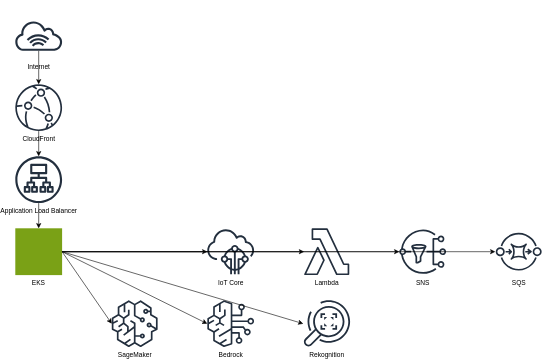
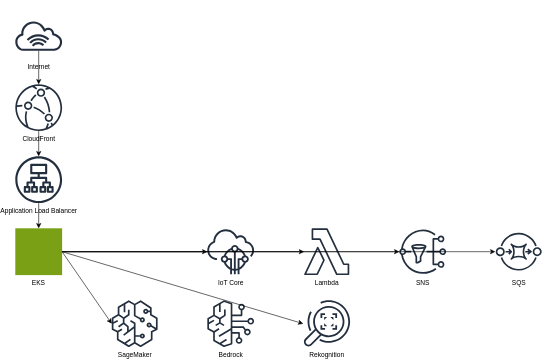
(161, 301) -> none
